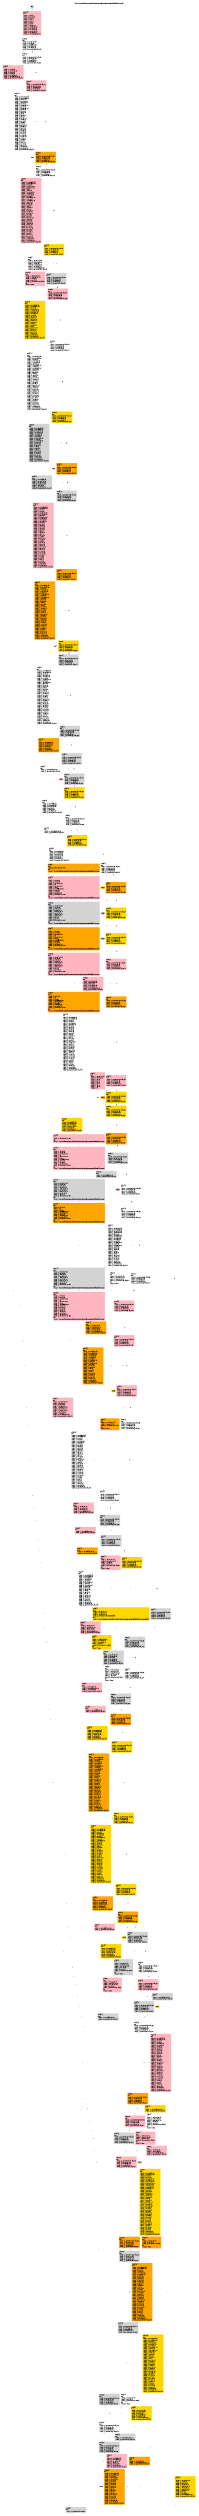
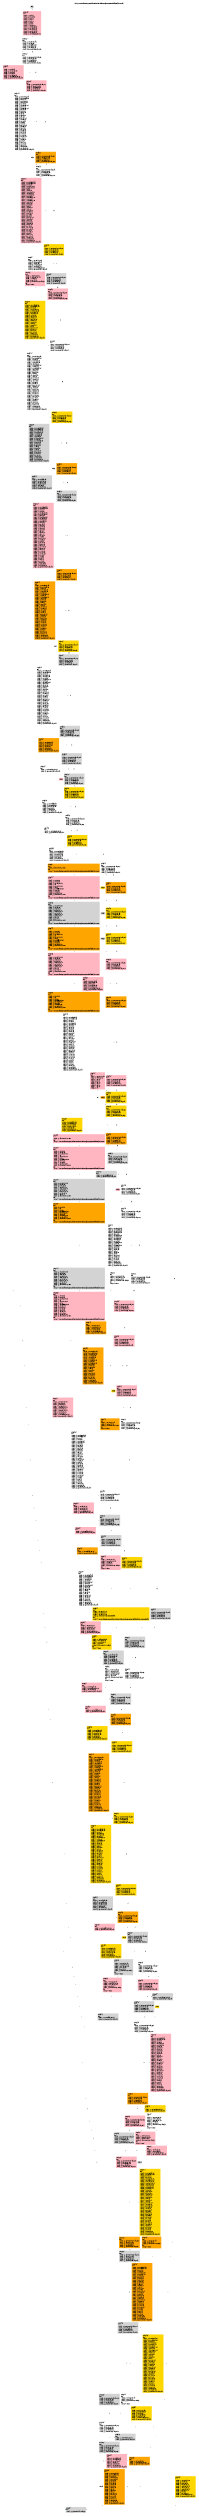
(103, 1904) -> (103, 1904)
